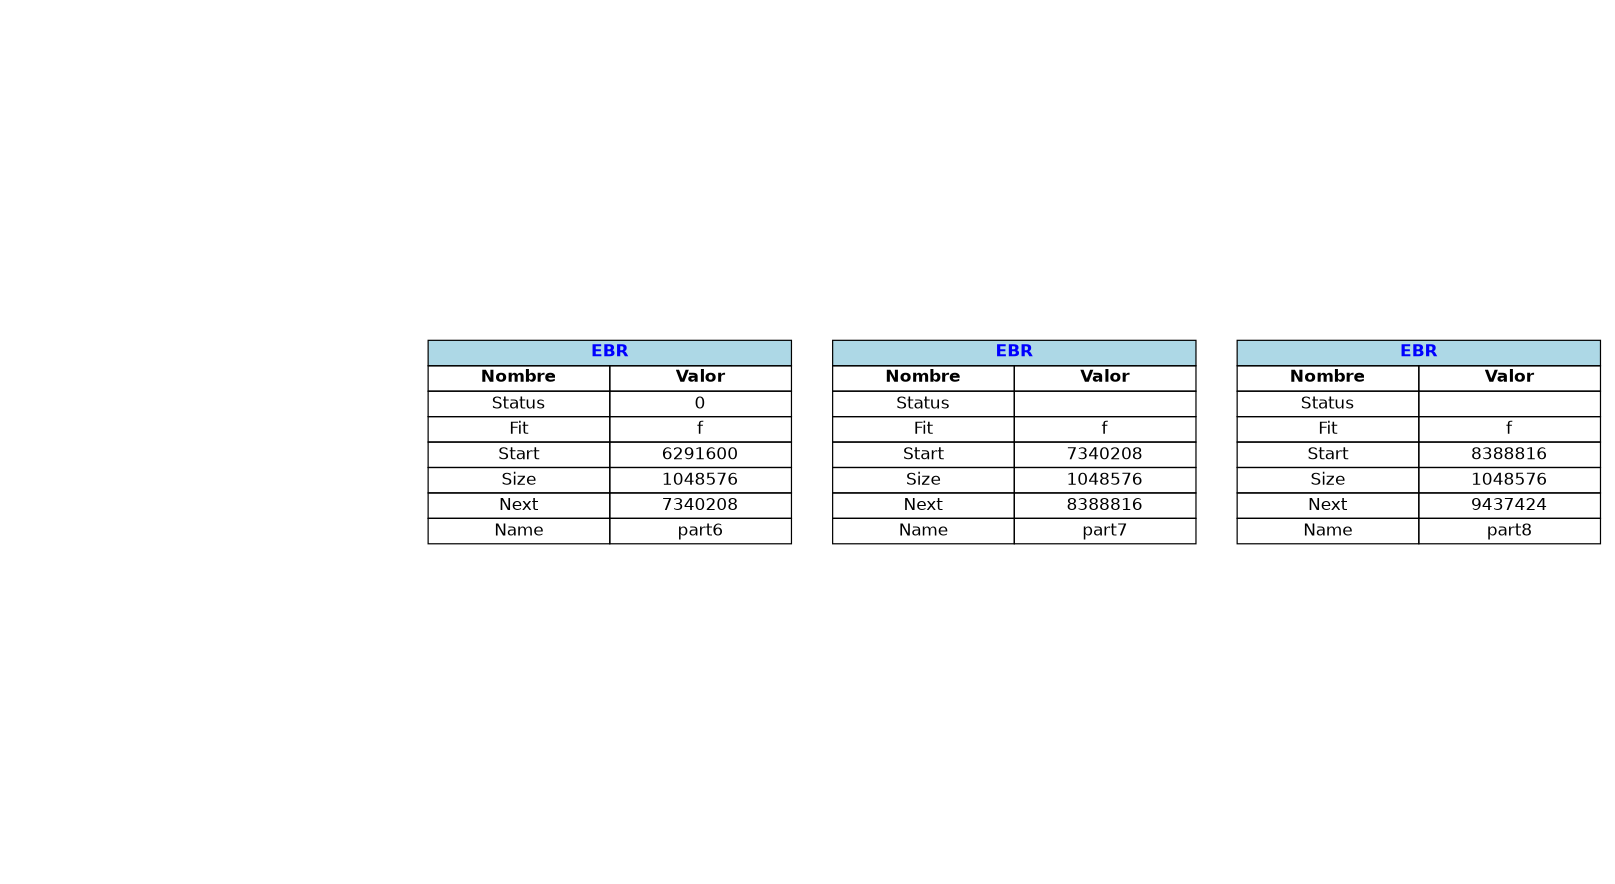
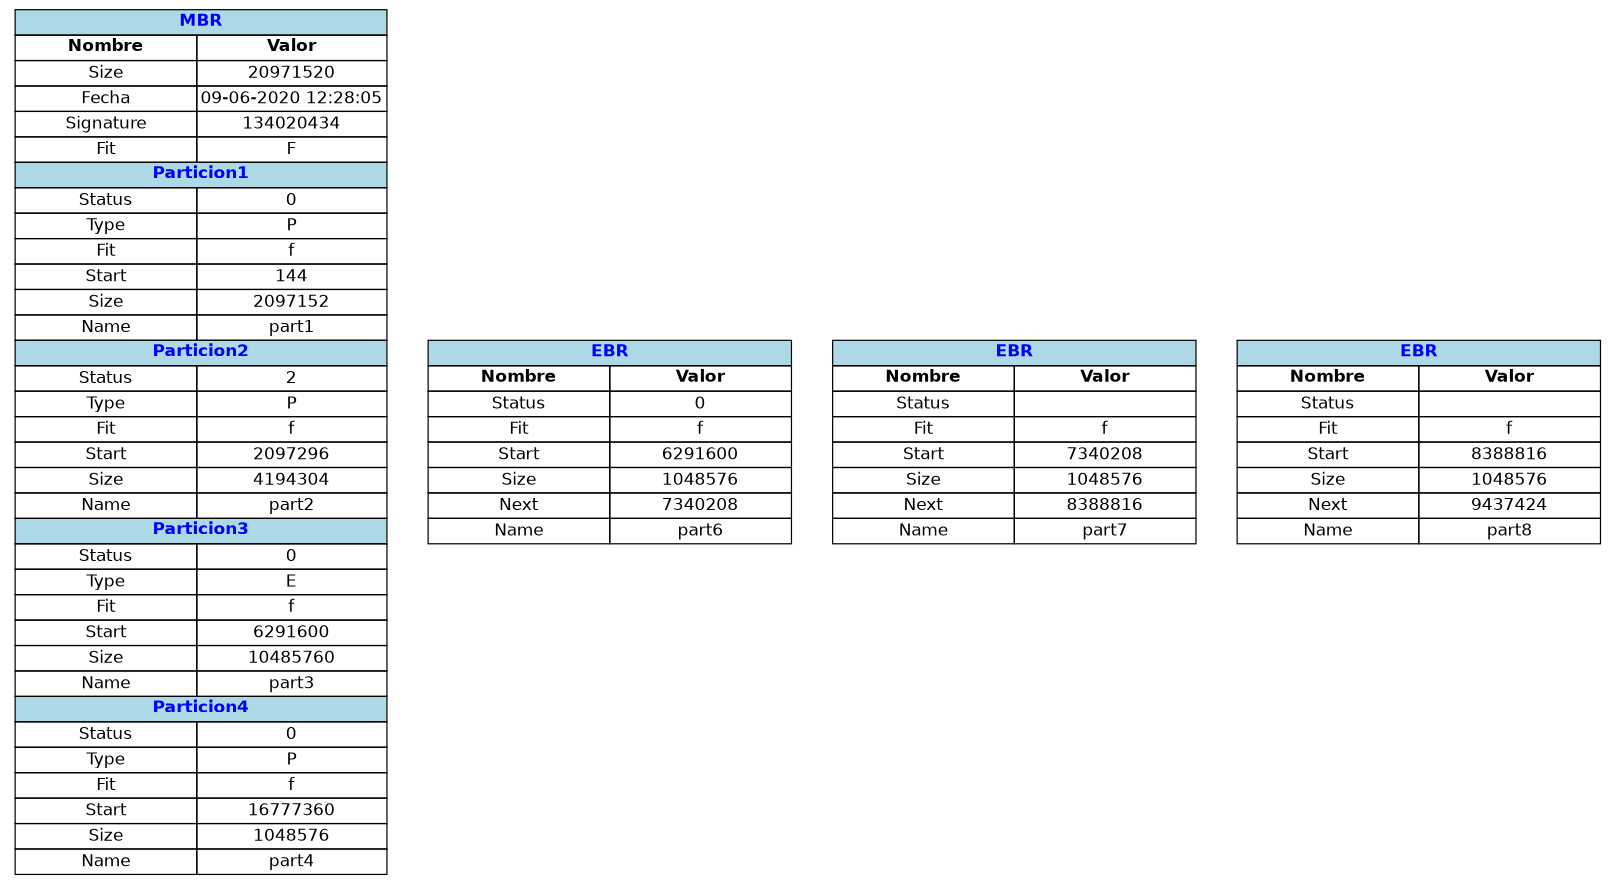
none -> (200, 442)
